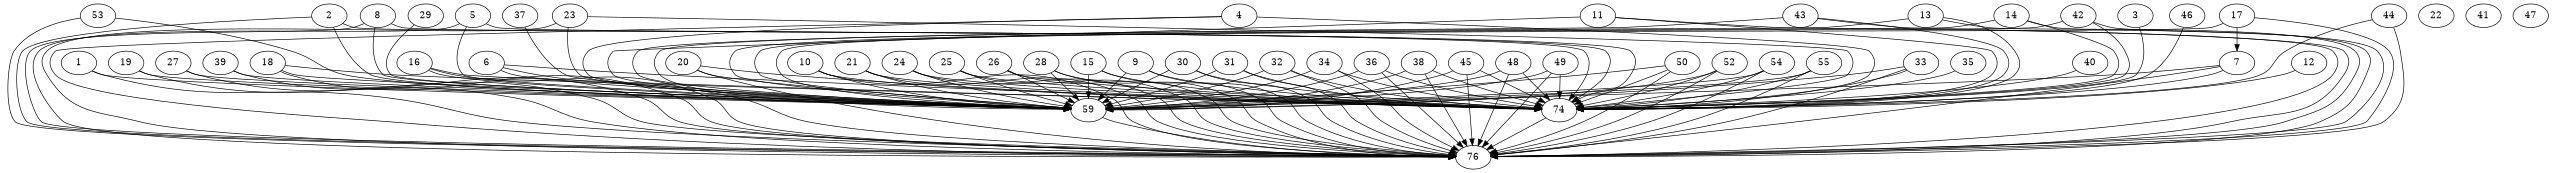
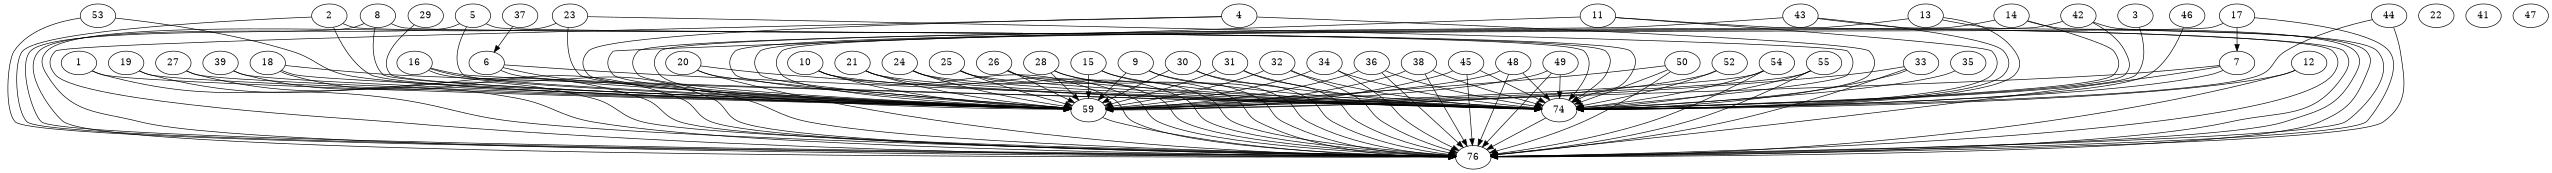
(2090, 63) -> none
(783, 94) -> (505, 37)
(1611, 123) -> (1899, 138)
